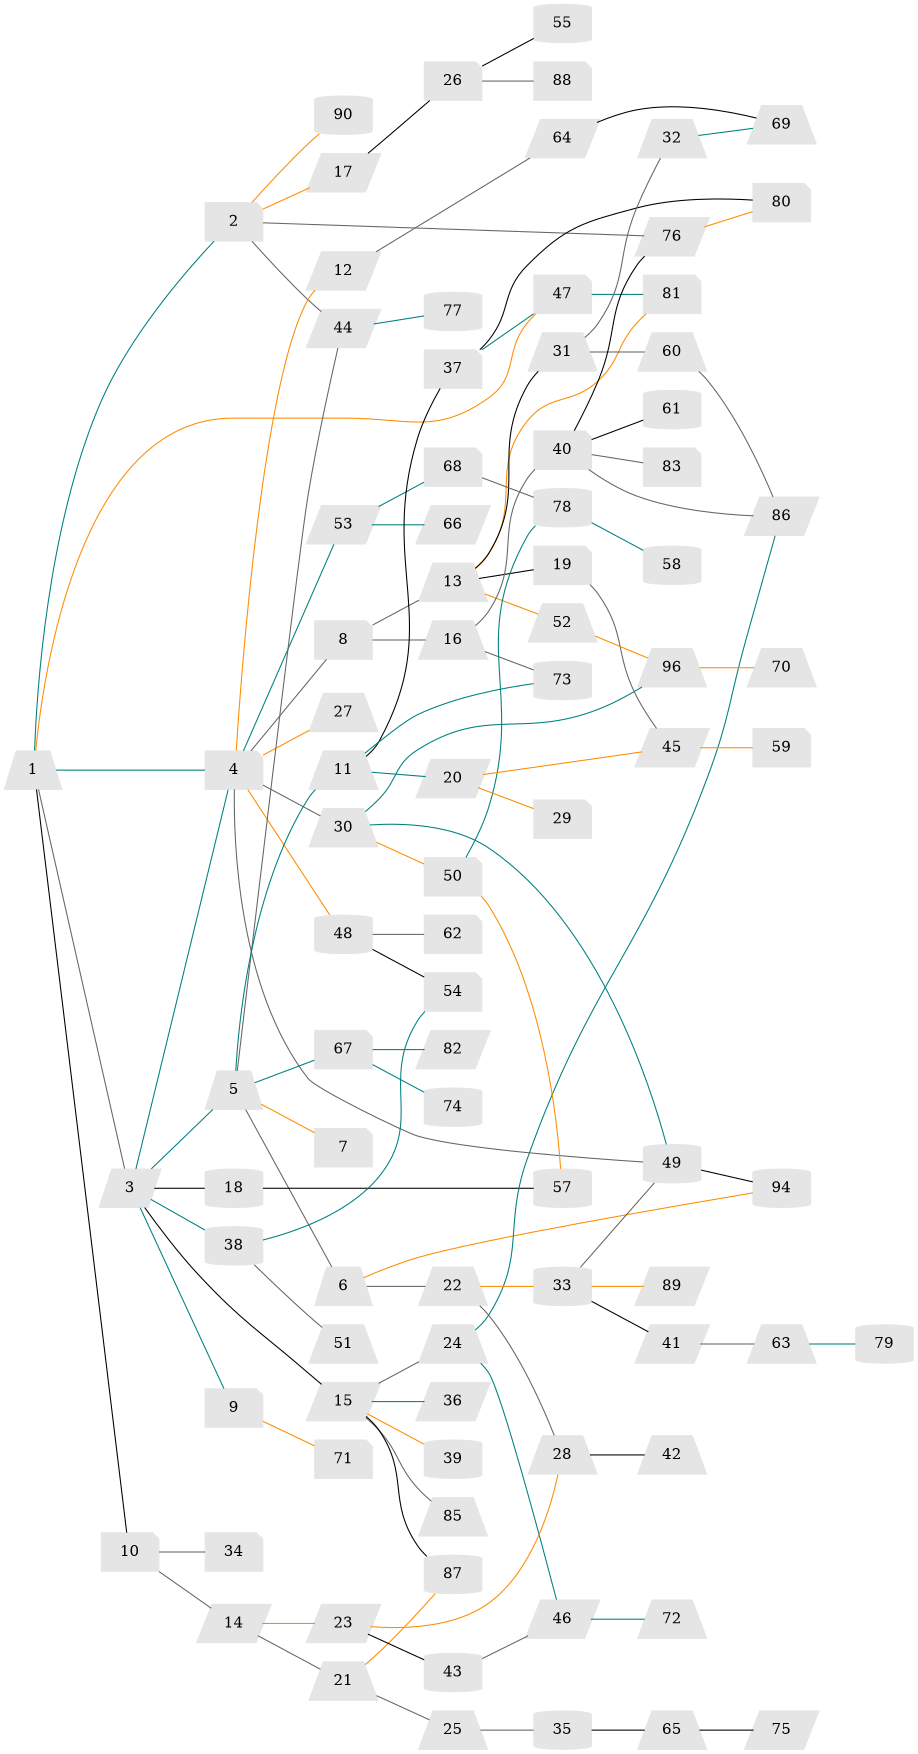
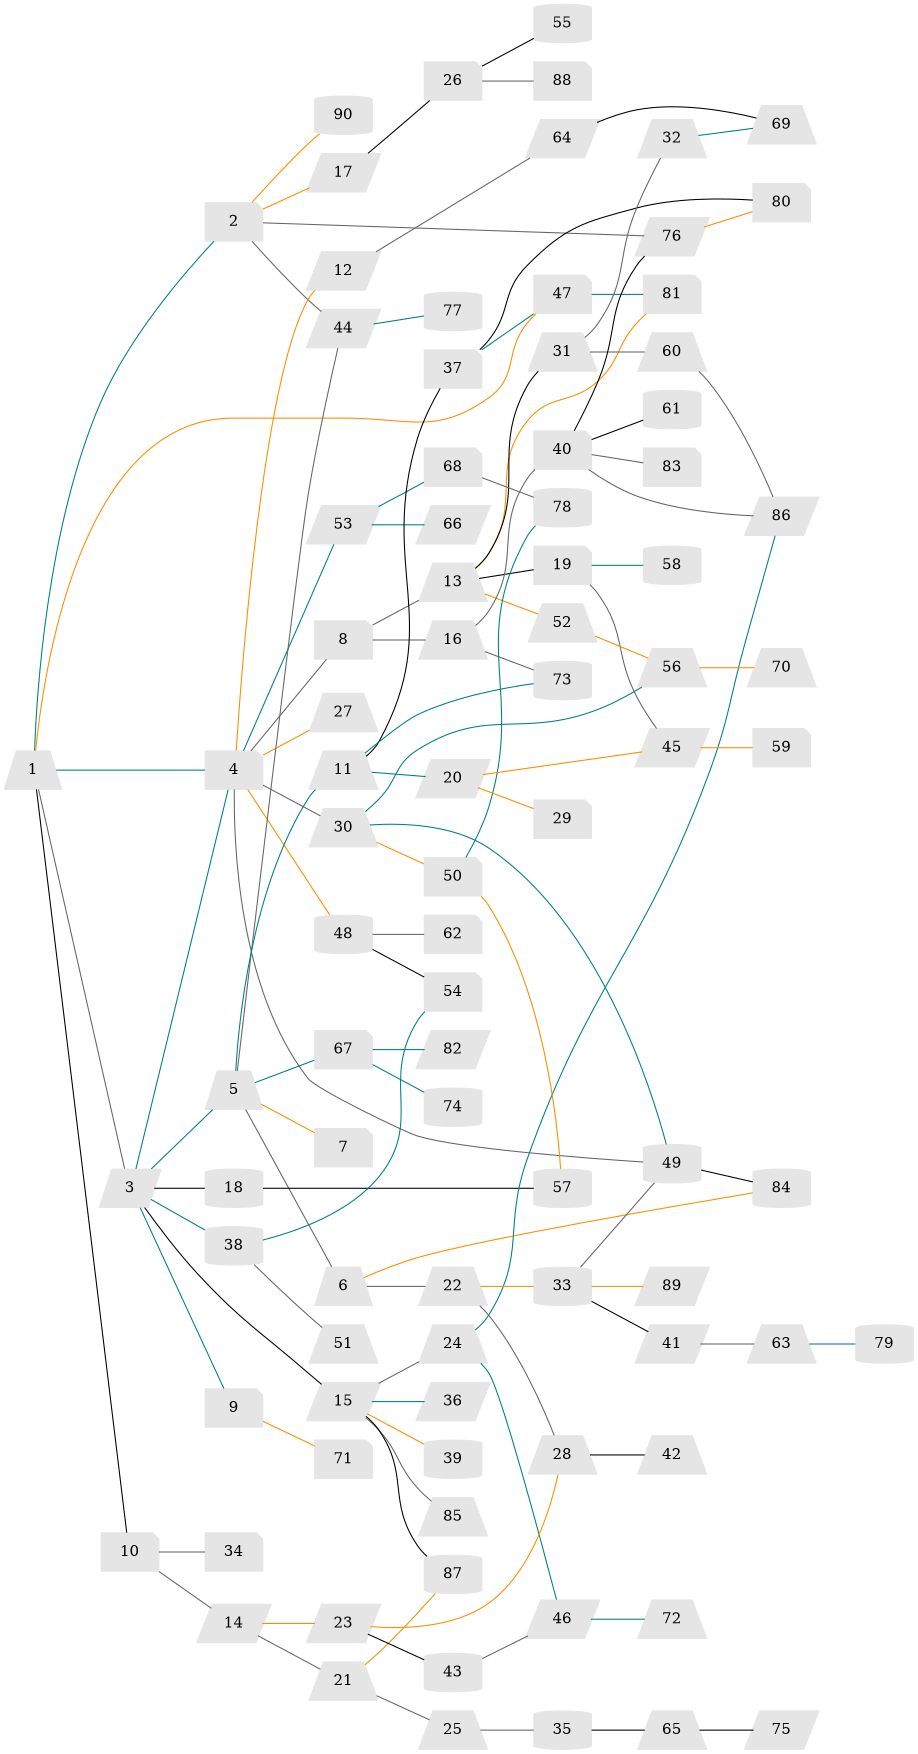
(617, 537) -> (617, 565)
(672, 668) -> (672, 668)
(782, 1188) -> (782, 1188)
